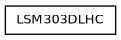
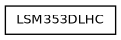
(60, 20) -> (60, 20)
